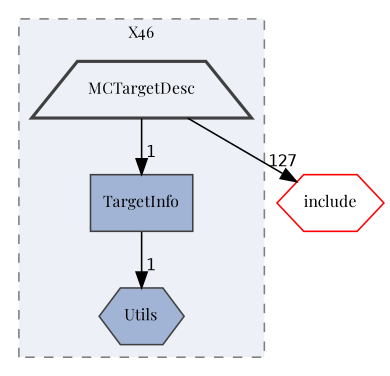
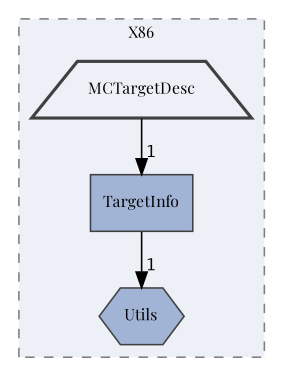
(142, 34) -> (142, 34)
(330, 203) -> none
